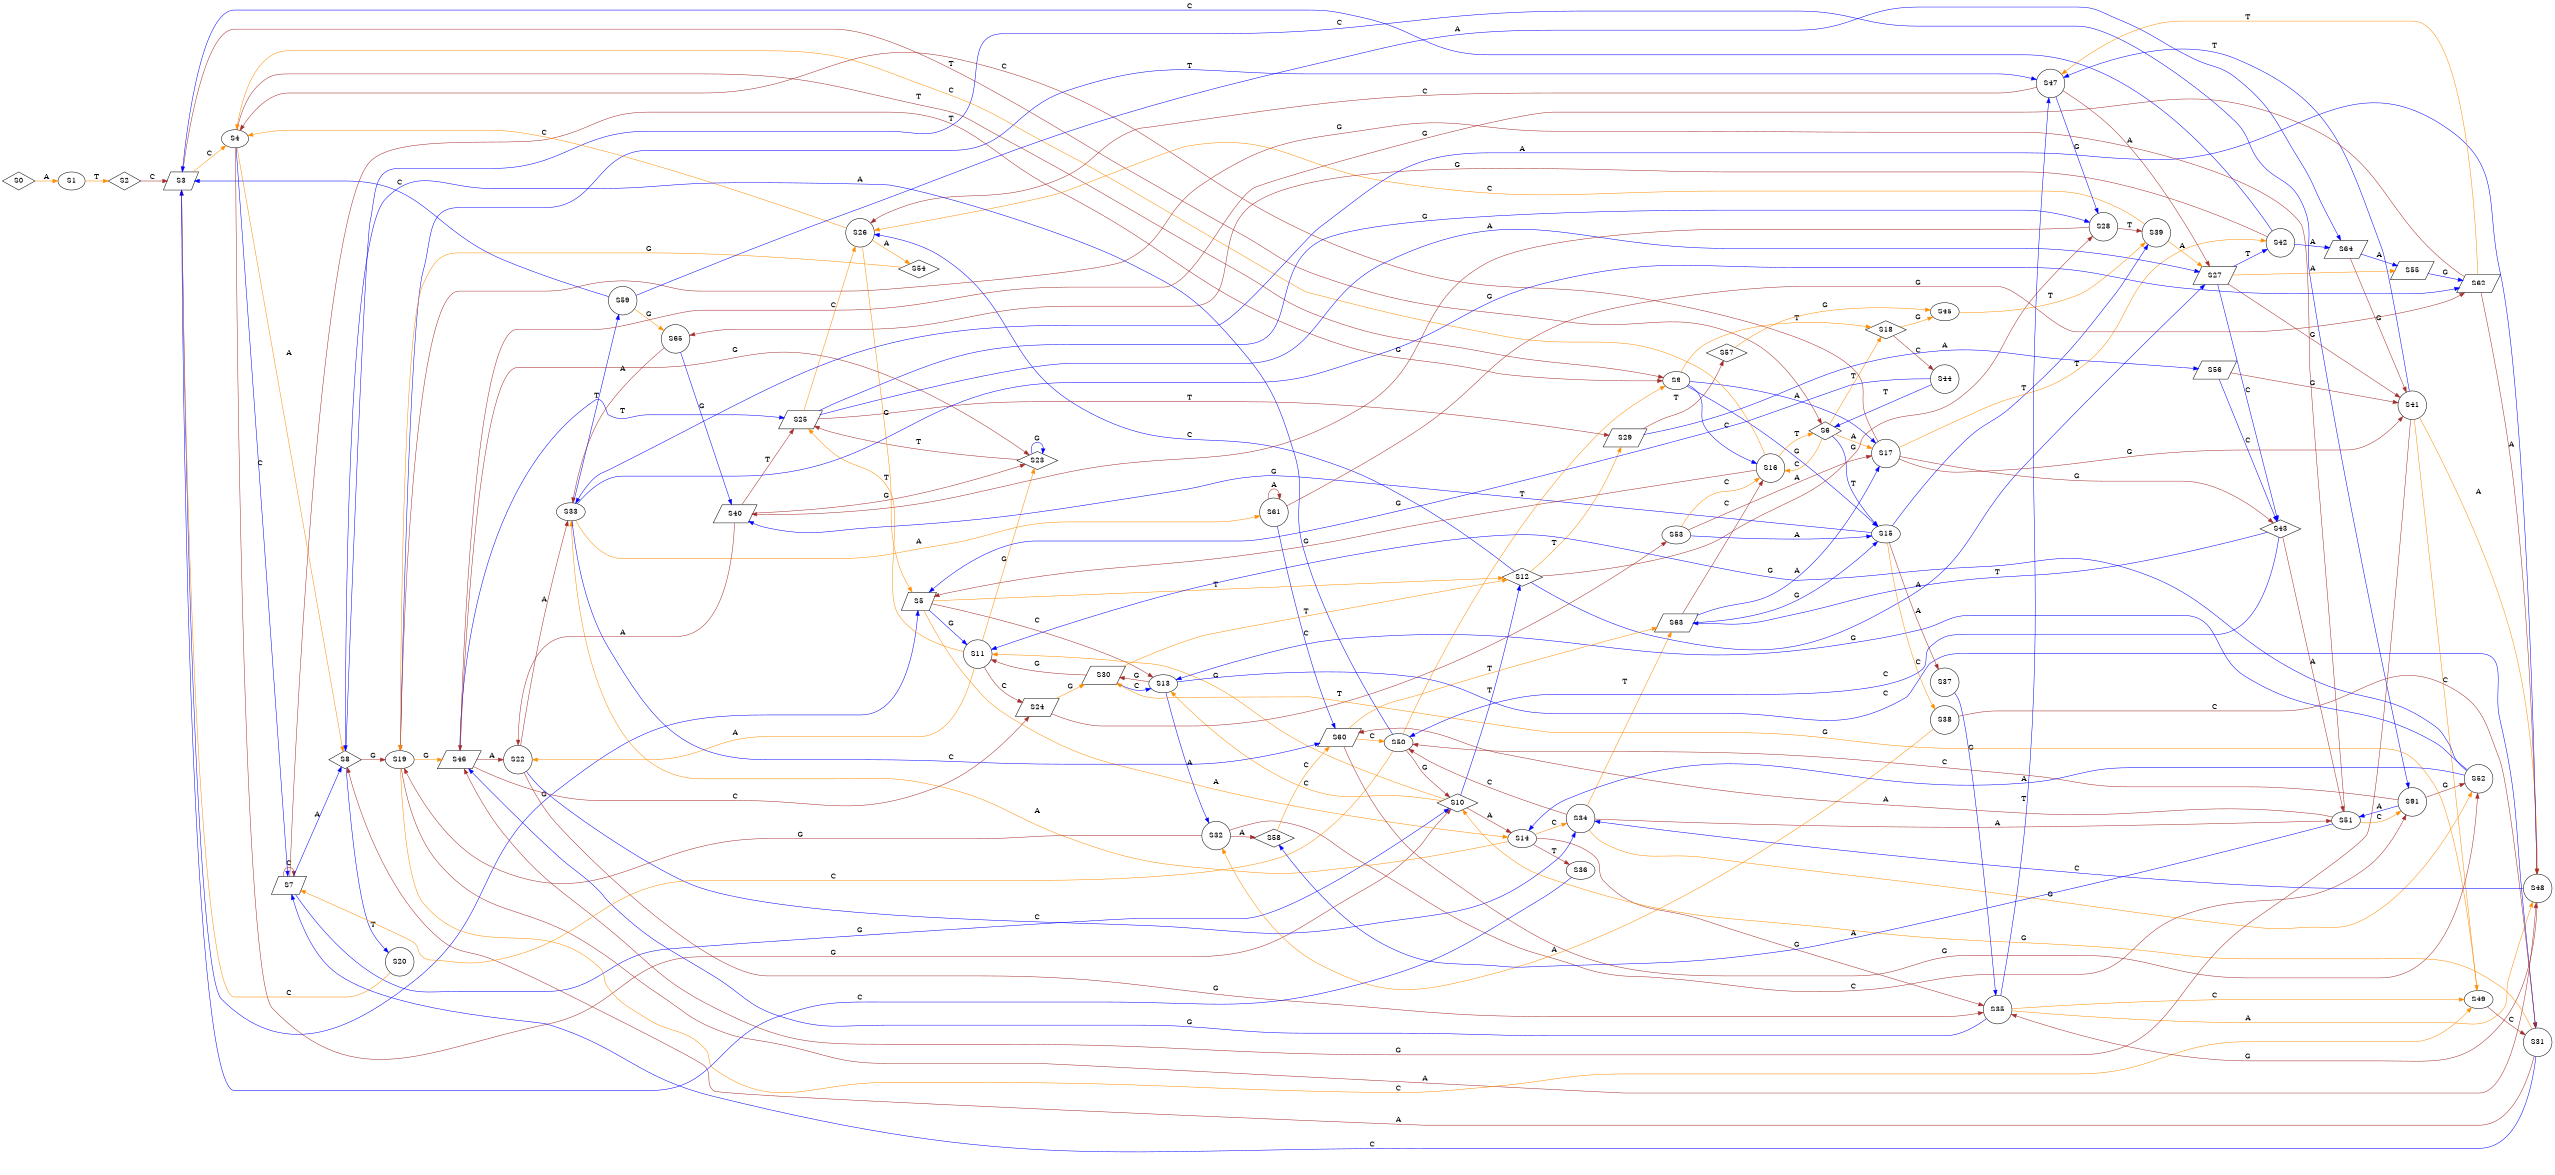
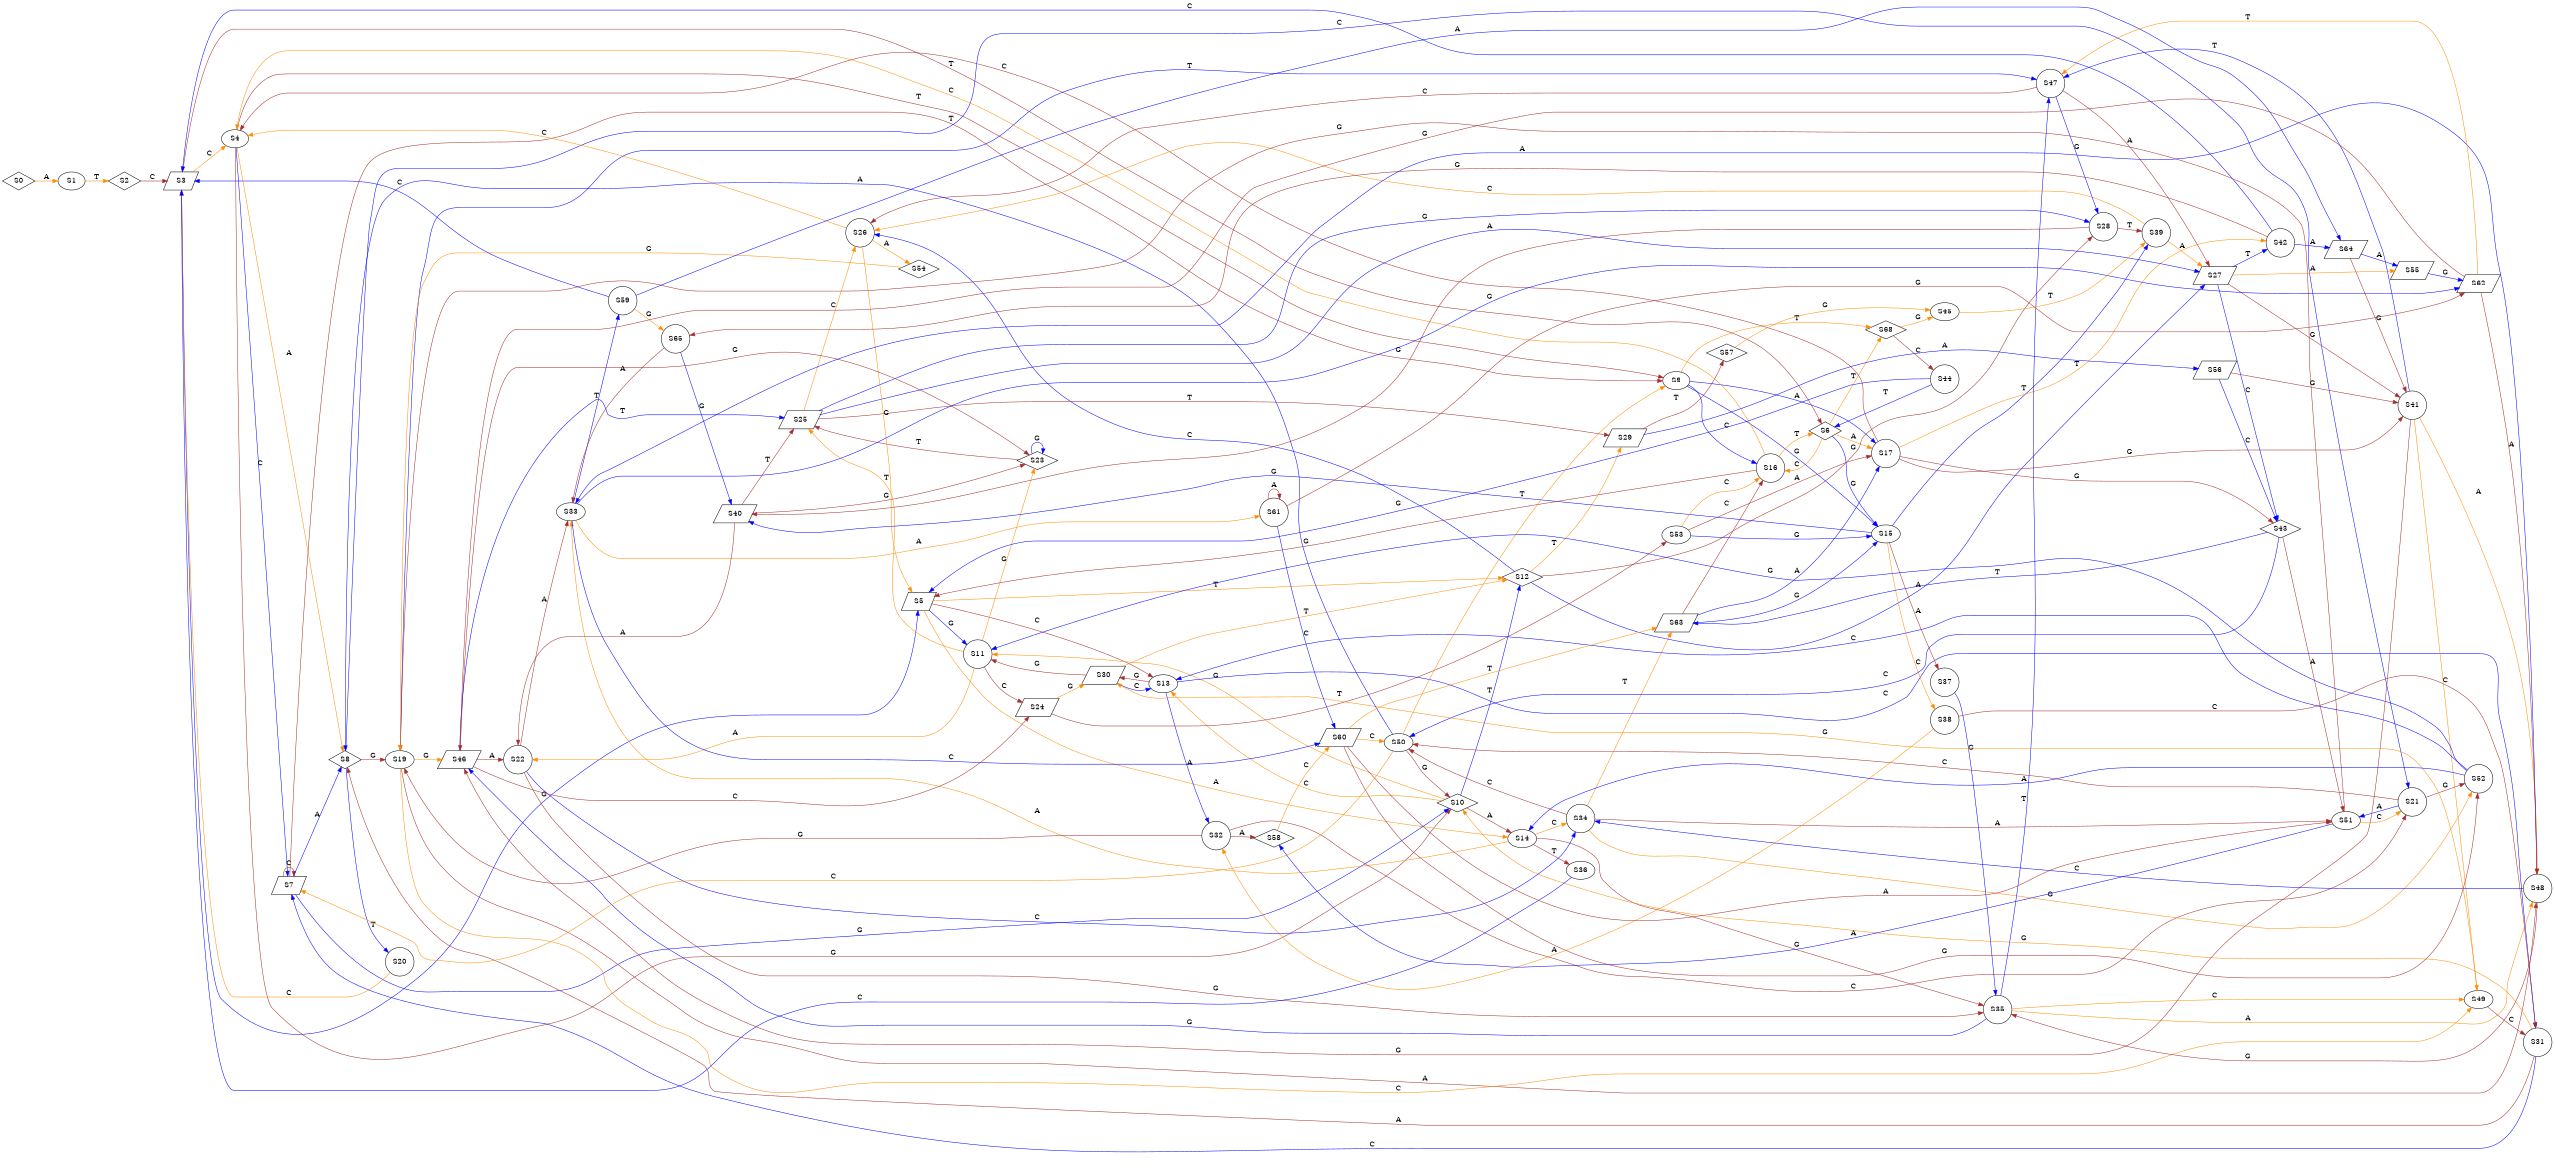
(1886, 330) -> (1886, 330)
(1853, 484) -> (1853, 484)
(1797, 535) -> (1797, 535)
(1853, 638) -> (1853, 638)
(1845, 802) -> (1811, 900)
(2412, 802) -> (2412, 802)
